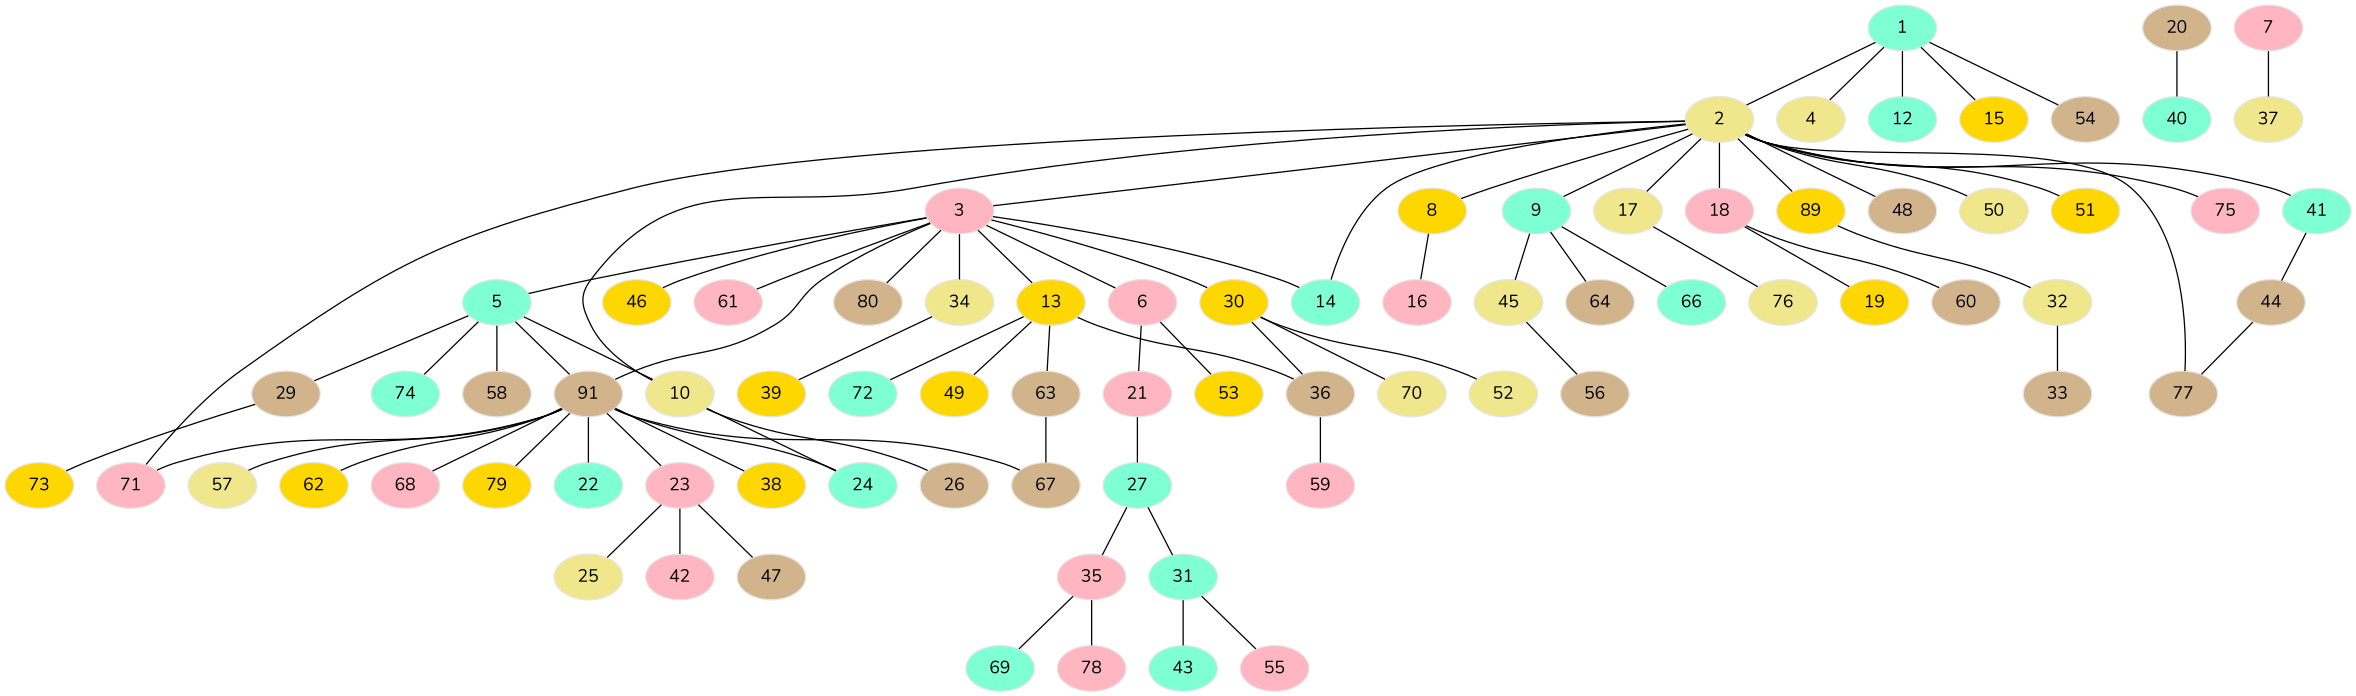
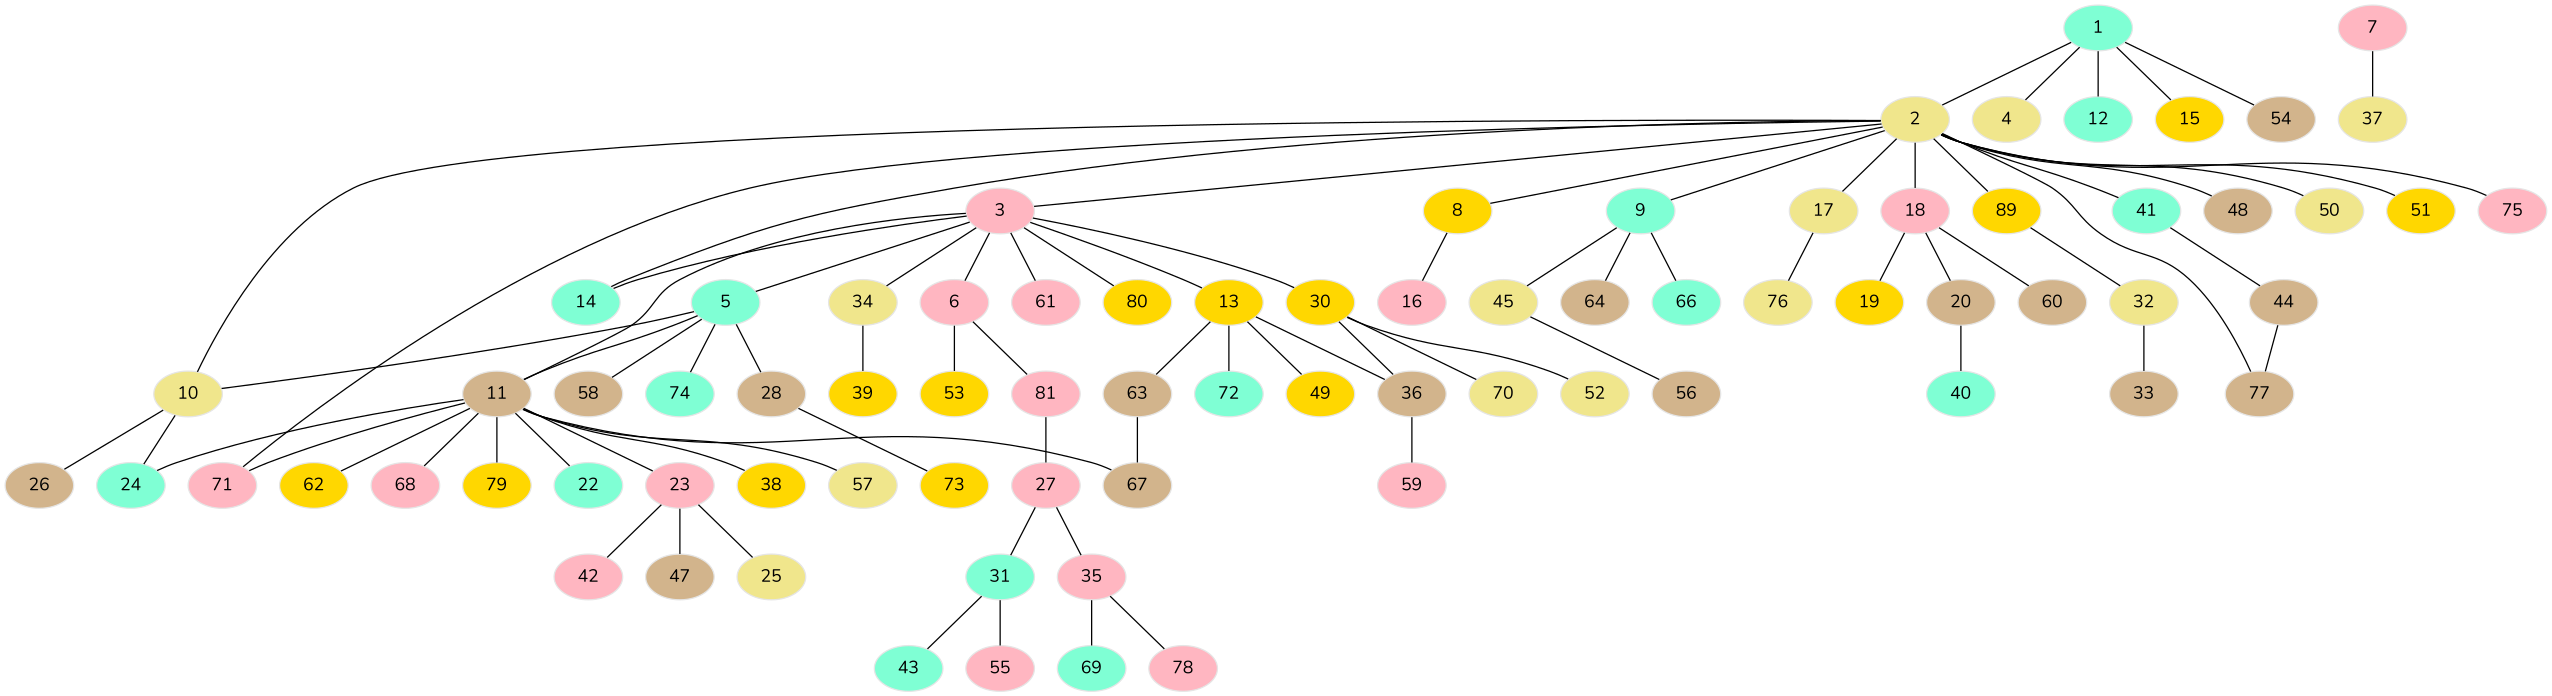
none -> (1938, 257)
(637, 302) -> none
(868, 302) -> (1137, 302)
(286, 394) -> (771, 394)
(588, 394) -> (497, 394)
(1137, 394) -> (1046, 394)
(1137, 485) -> (1046, 485)
